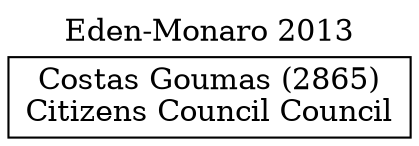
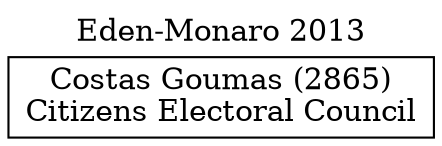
(210, 97) -> (221, 97)
